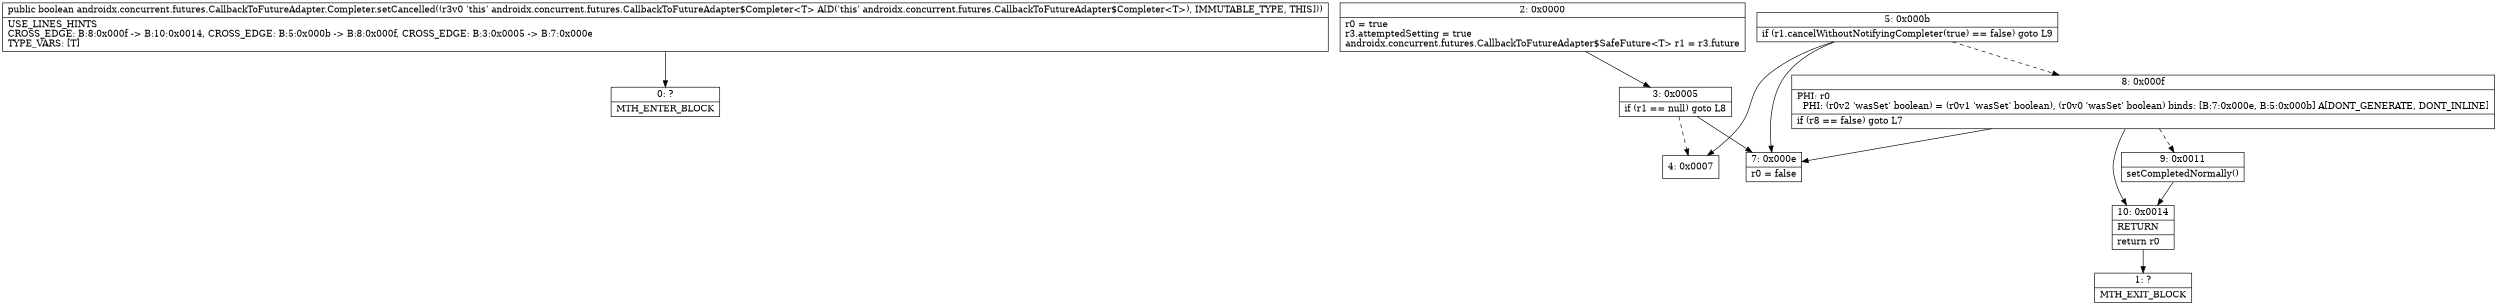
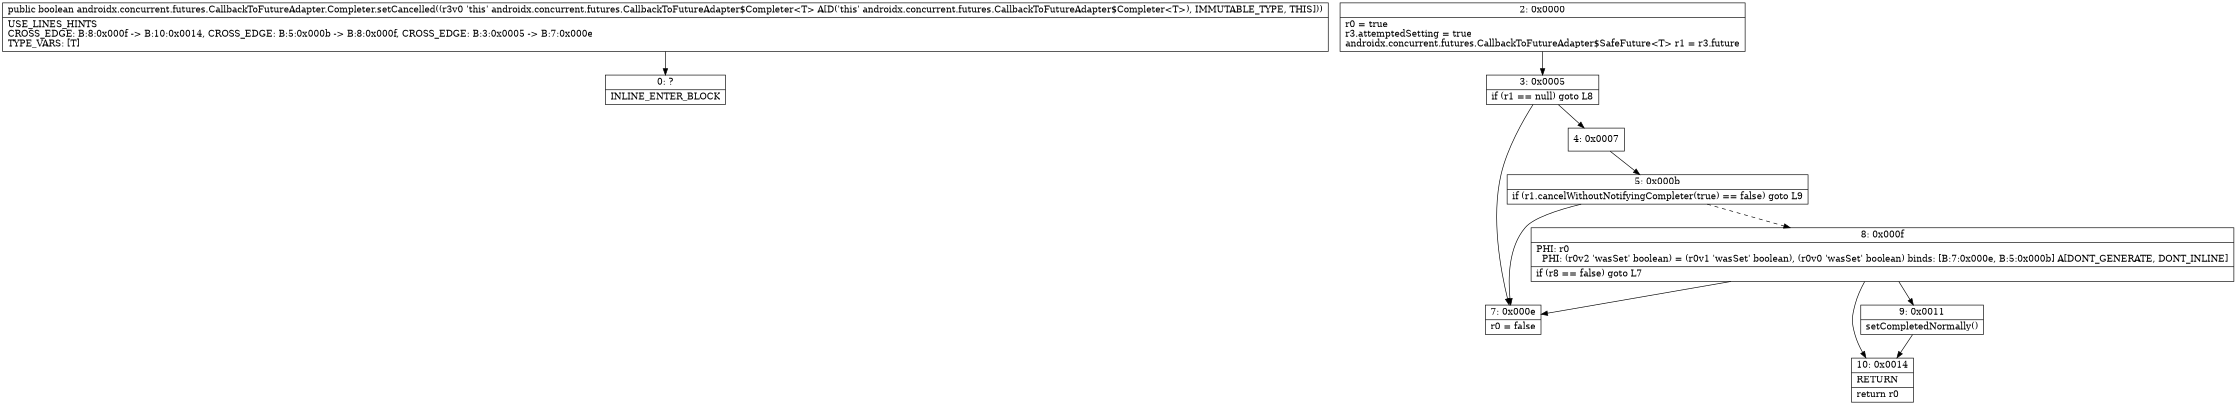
(1760, 83) -> (1622, 161)
(665, 109) -> (665, 97)
(1683, 133) -> (1569, 114)
(2165, 138) -> (1904, 291)
(2143, 288) -> none
